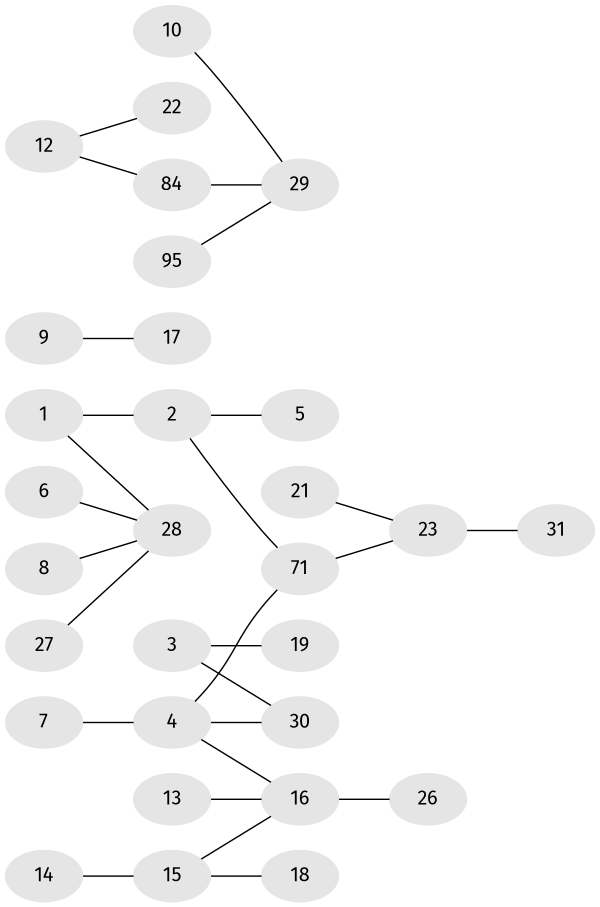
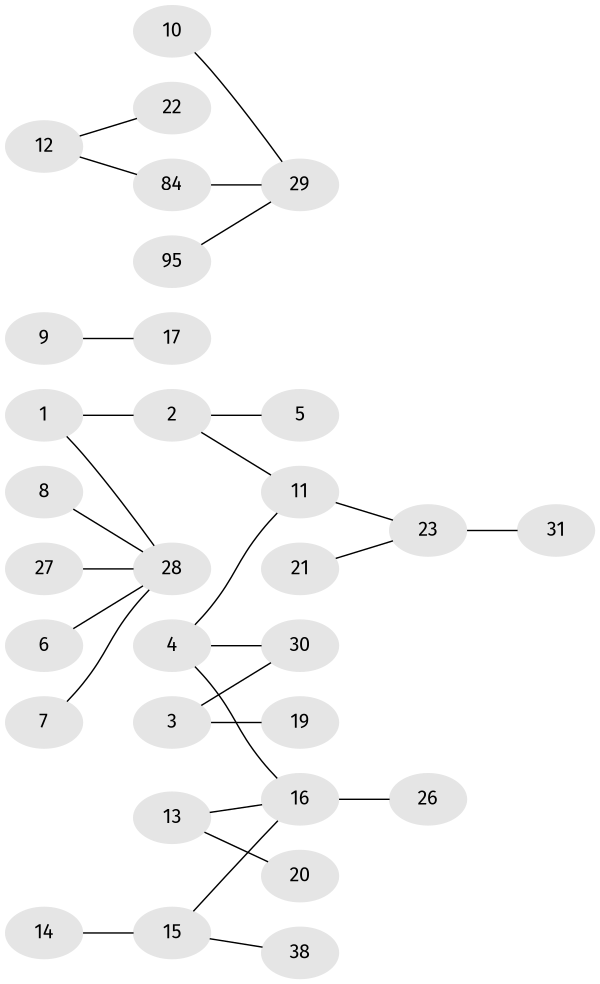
(300, 569) -> (300, 492)
(108, 722) -> (108, 646)
none -> (300, 876)
(300, 876) -> (300, 953)
